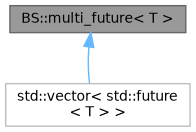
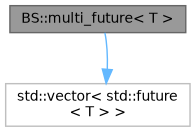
(88, 65) -> (107, 51)
